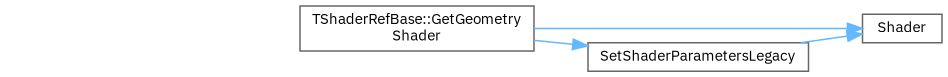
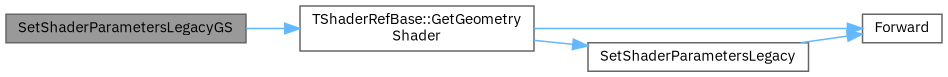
none -> (126, 28)
(902, 28) -> (902, 28)
